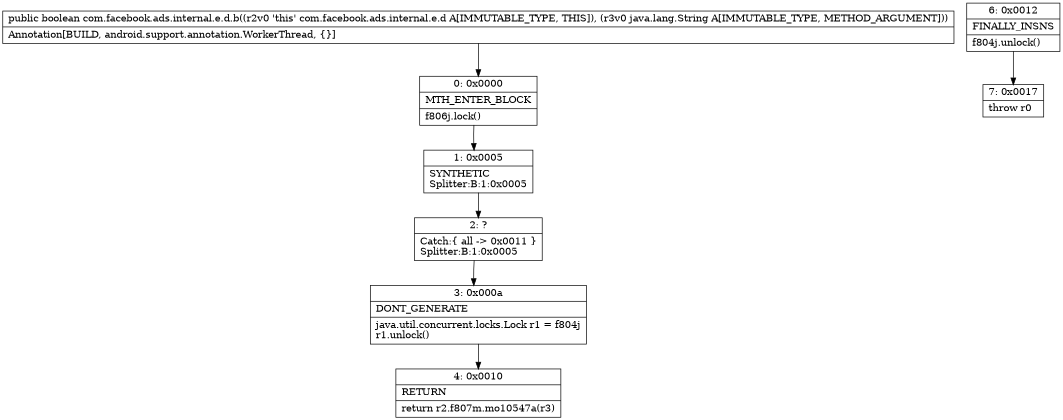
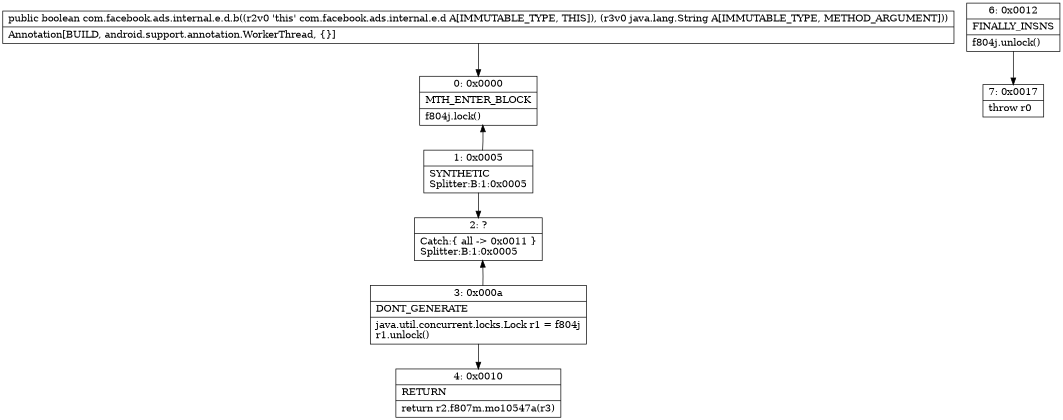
(453, 117) -> (453, 117)
(474, 134) -> (483, 141)
(474, 269) -> (483, 276)
